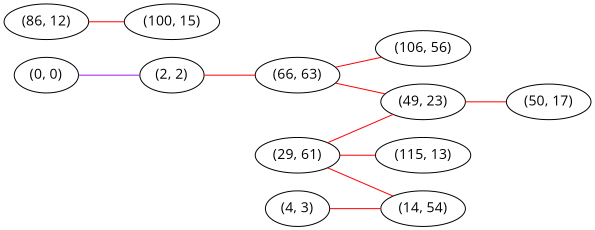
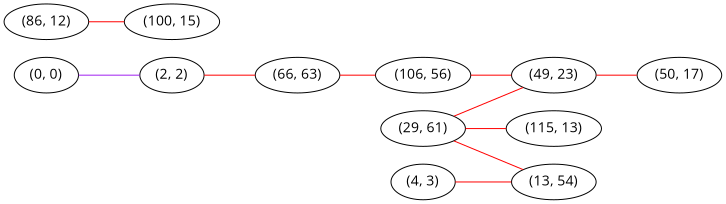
(360, 89) -> (491, 75)
(423, 209) -> (554, 182)
